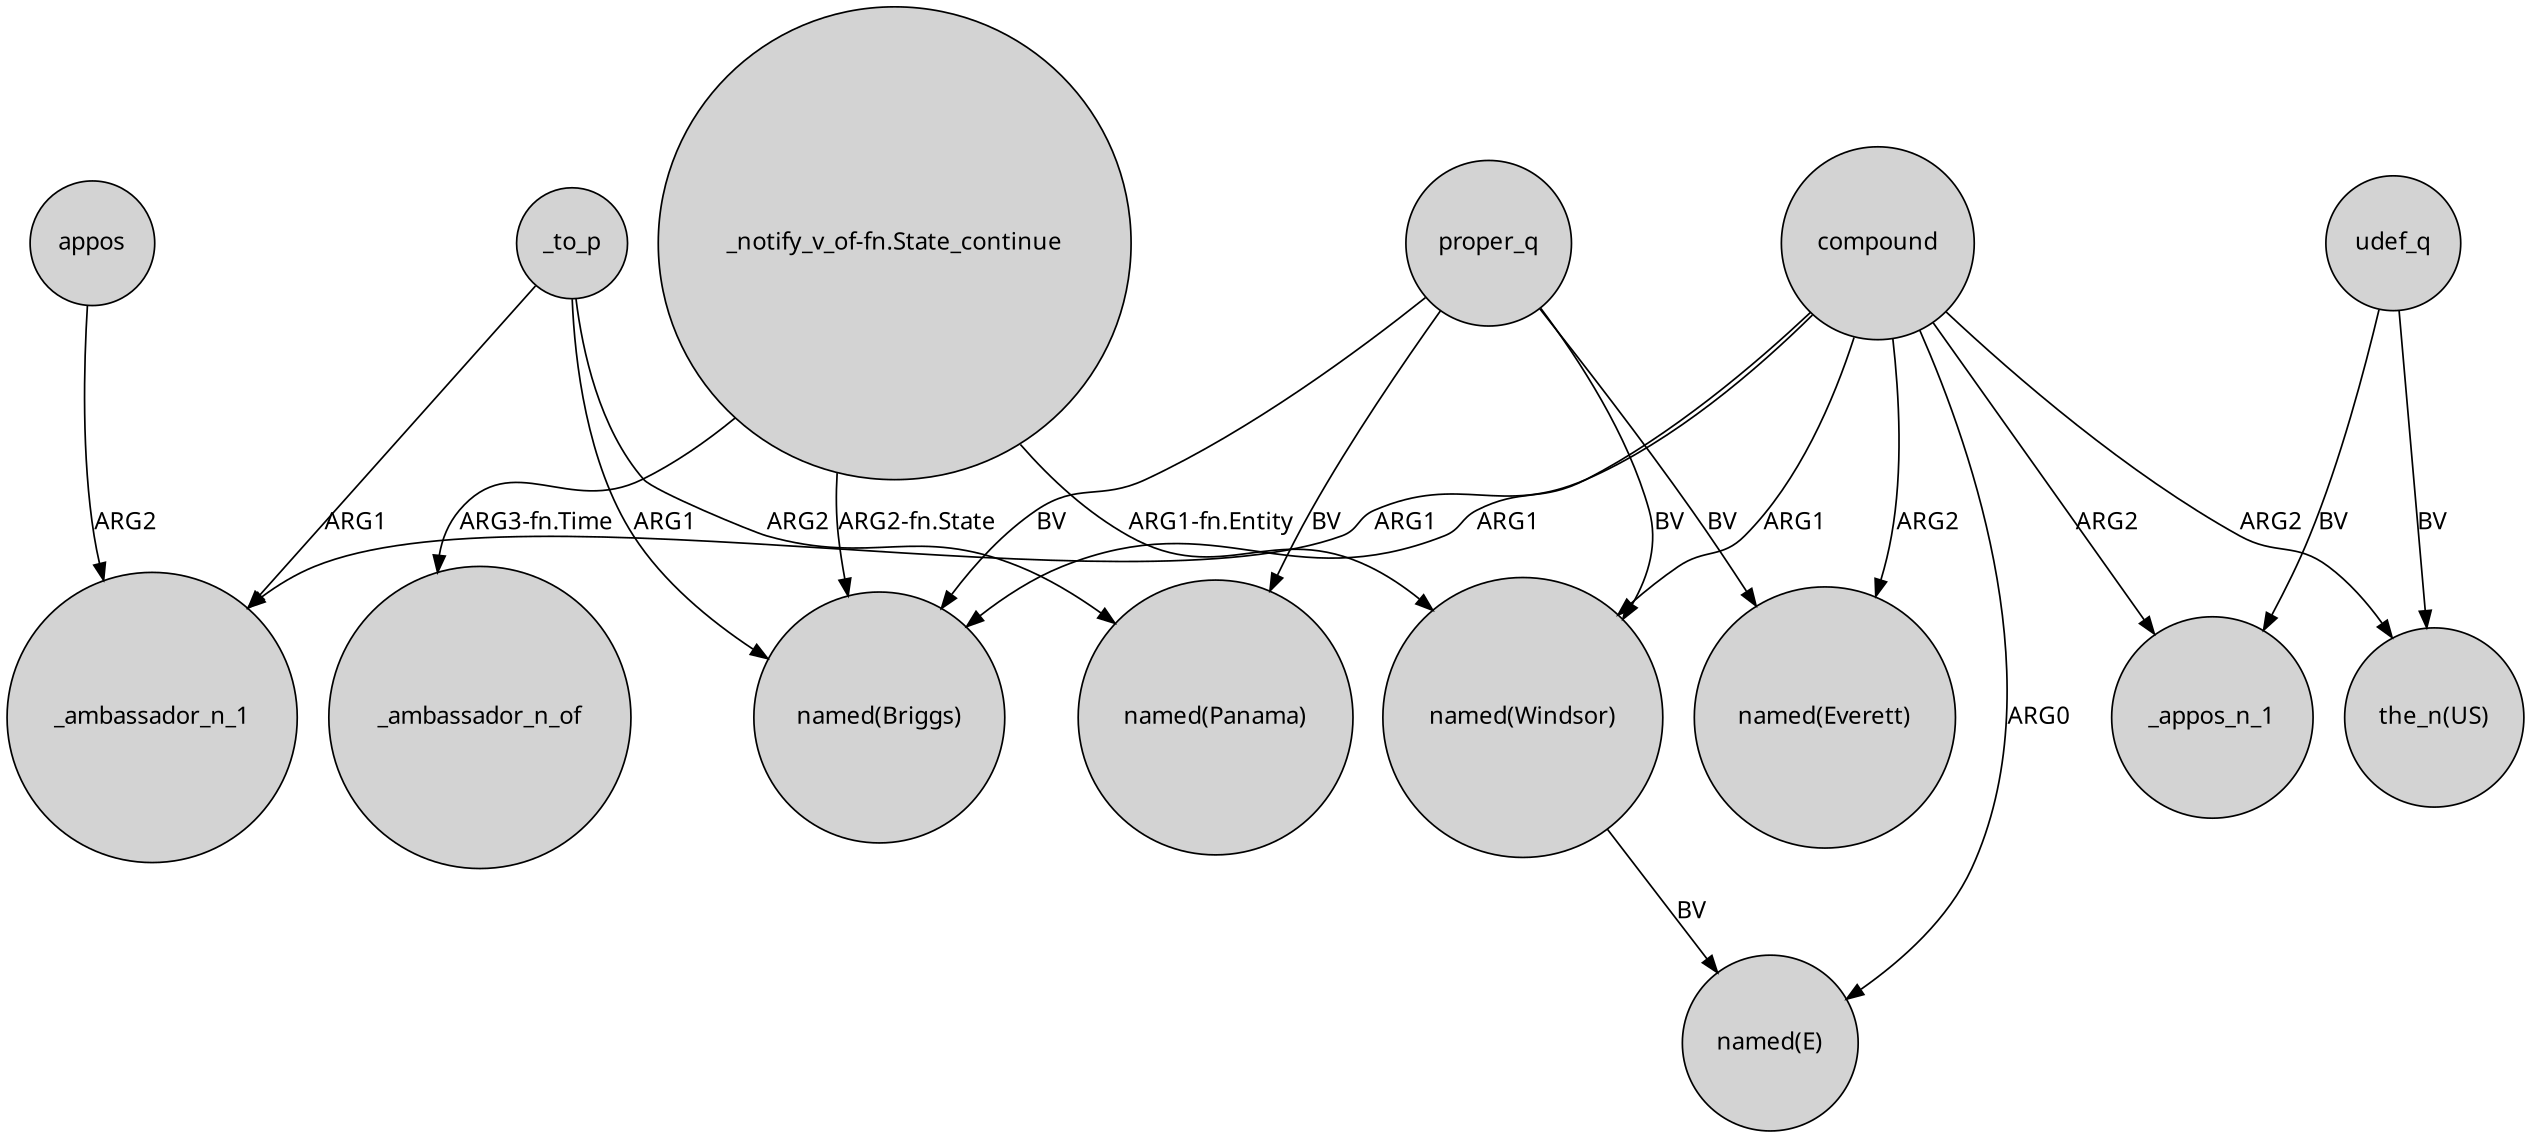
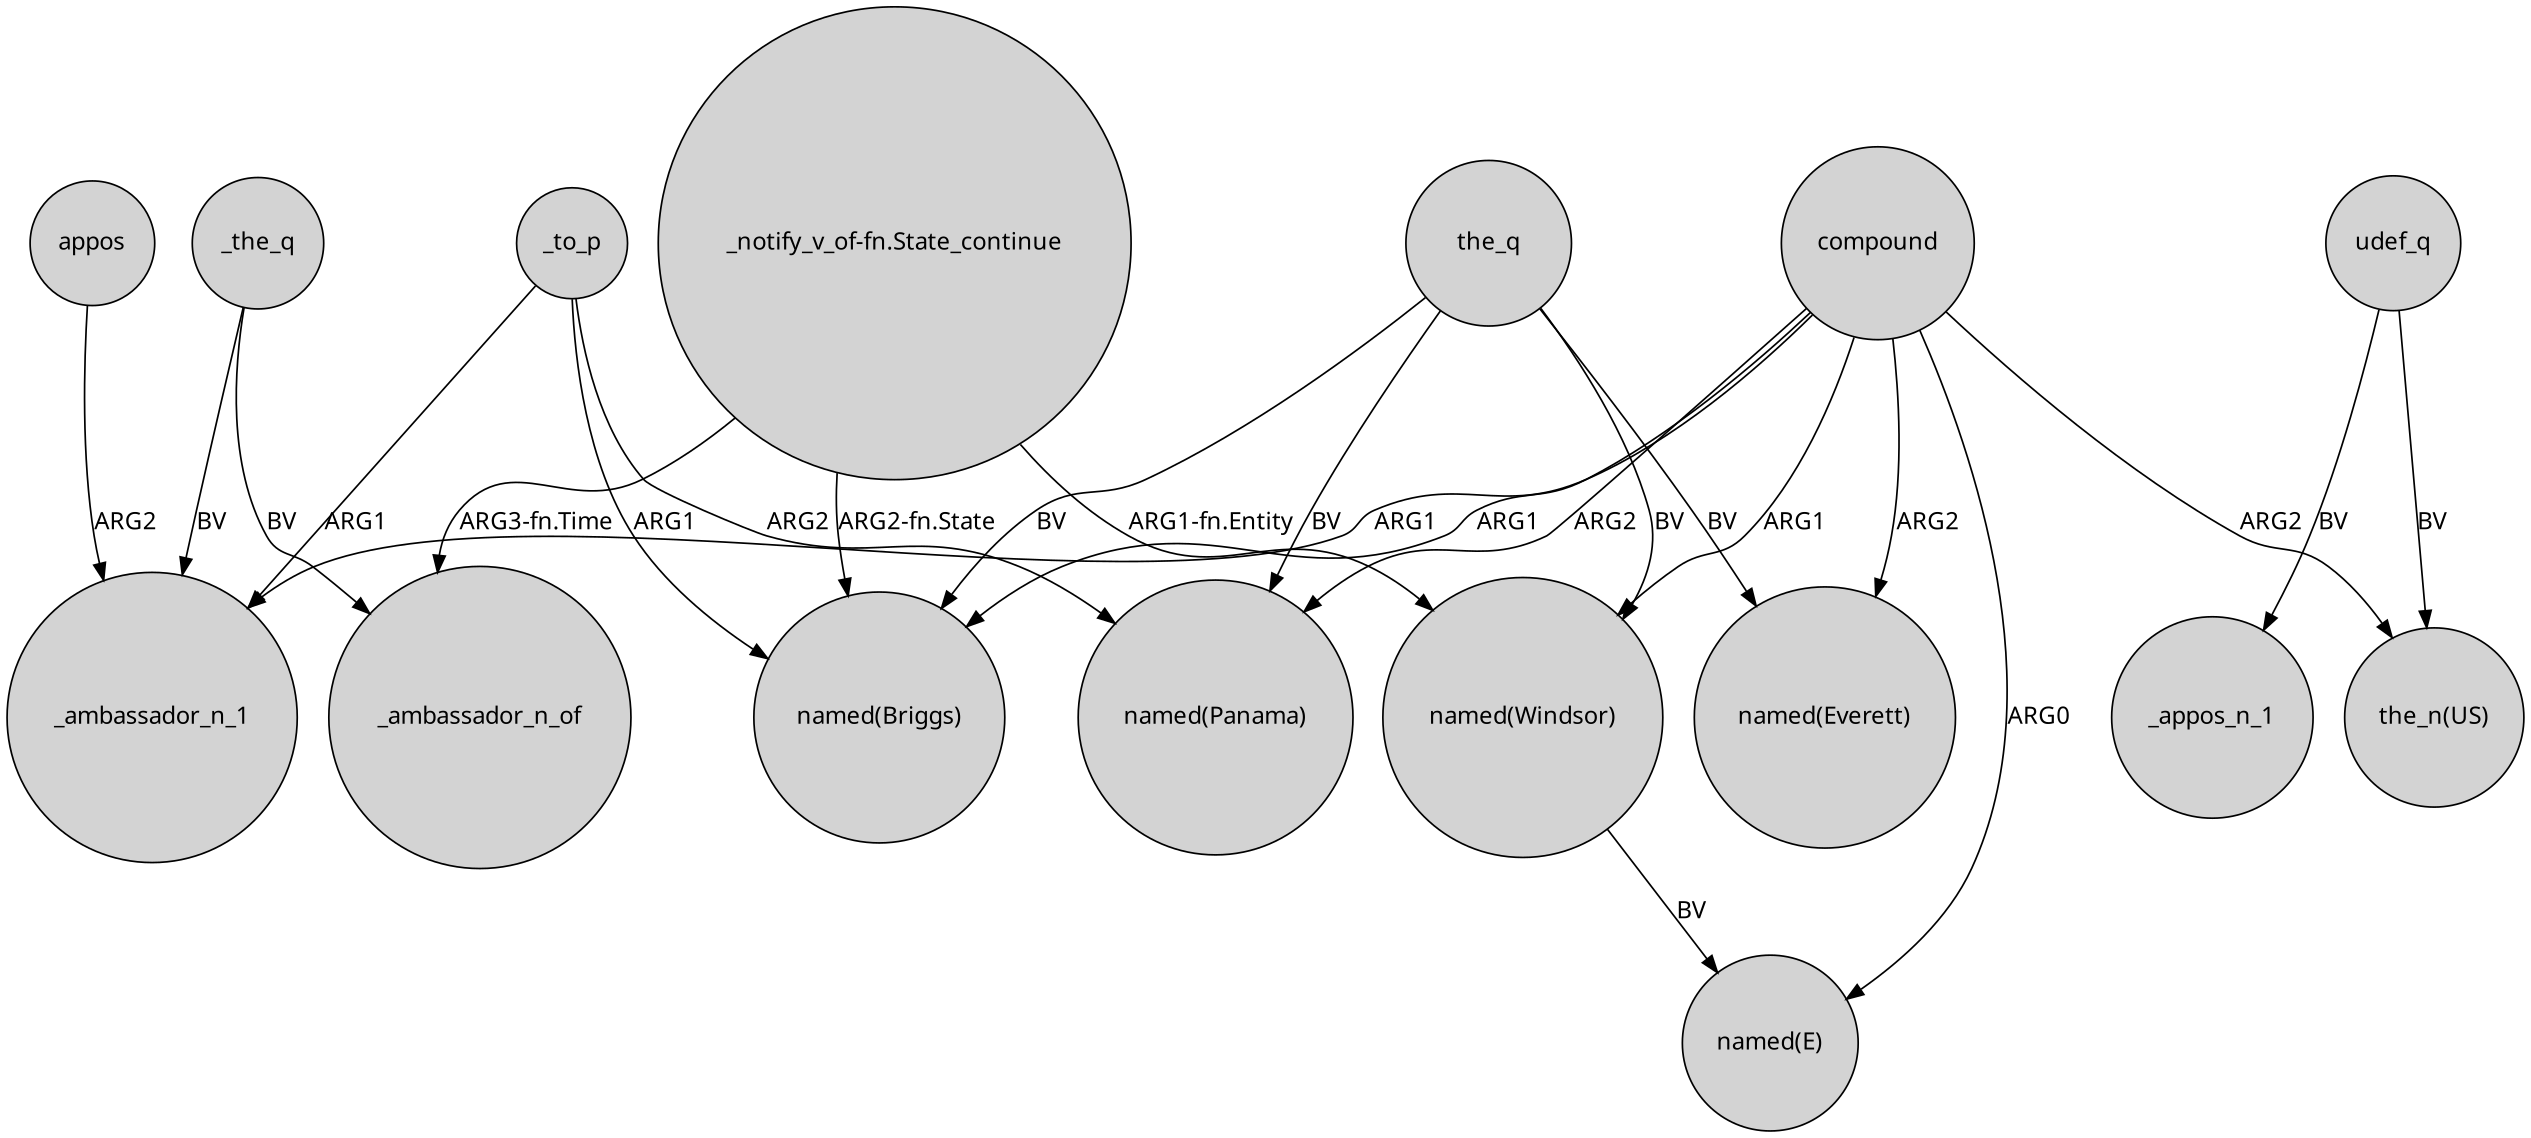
none -> (258, 243)
(1489, 243) -> (1489, 243)
(2039, 471) -> (1585, 504)
